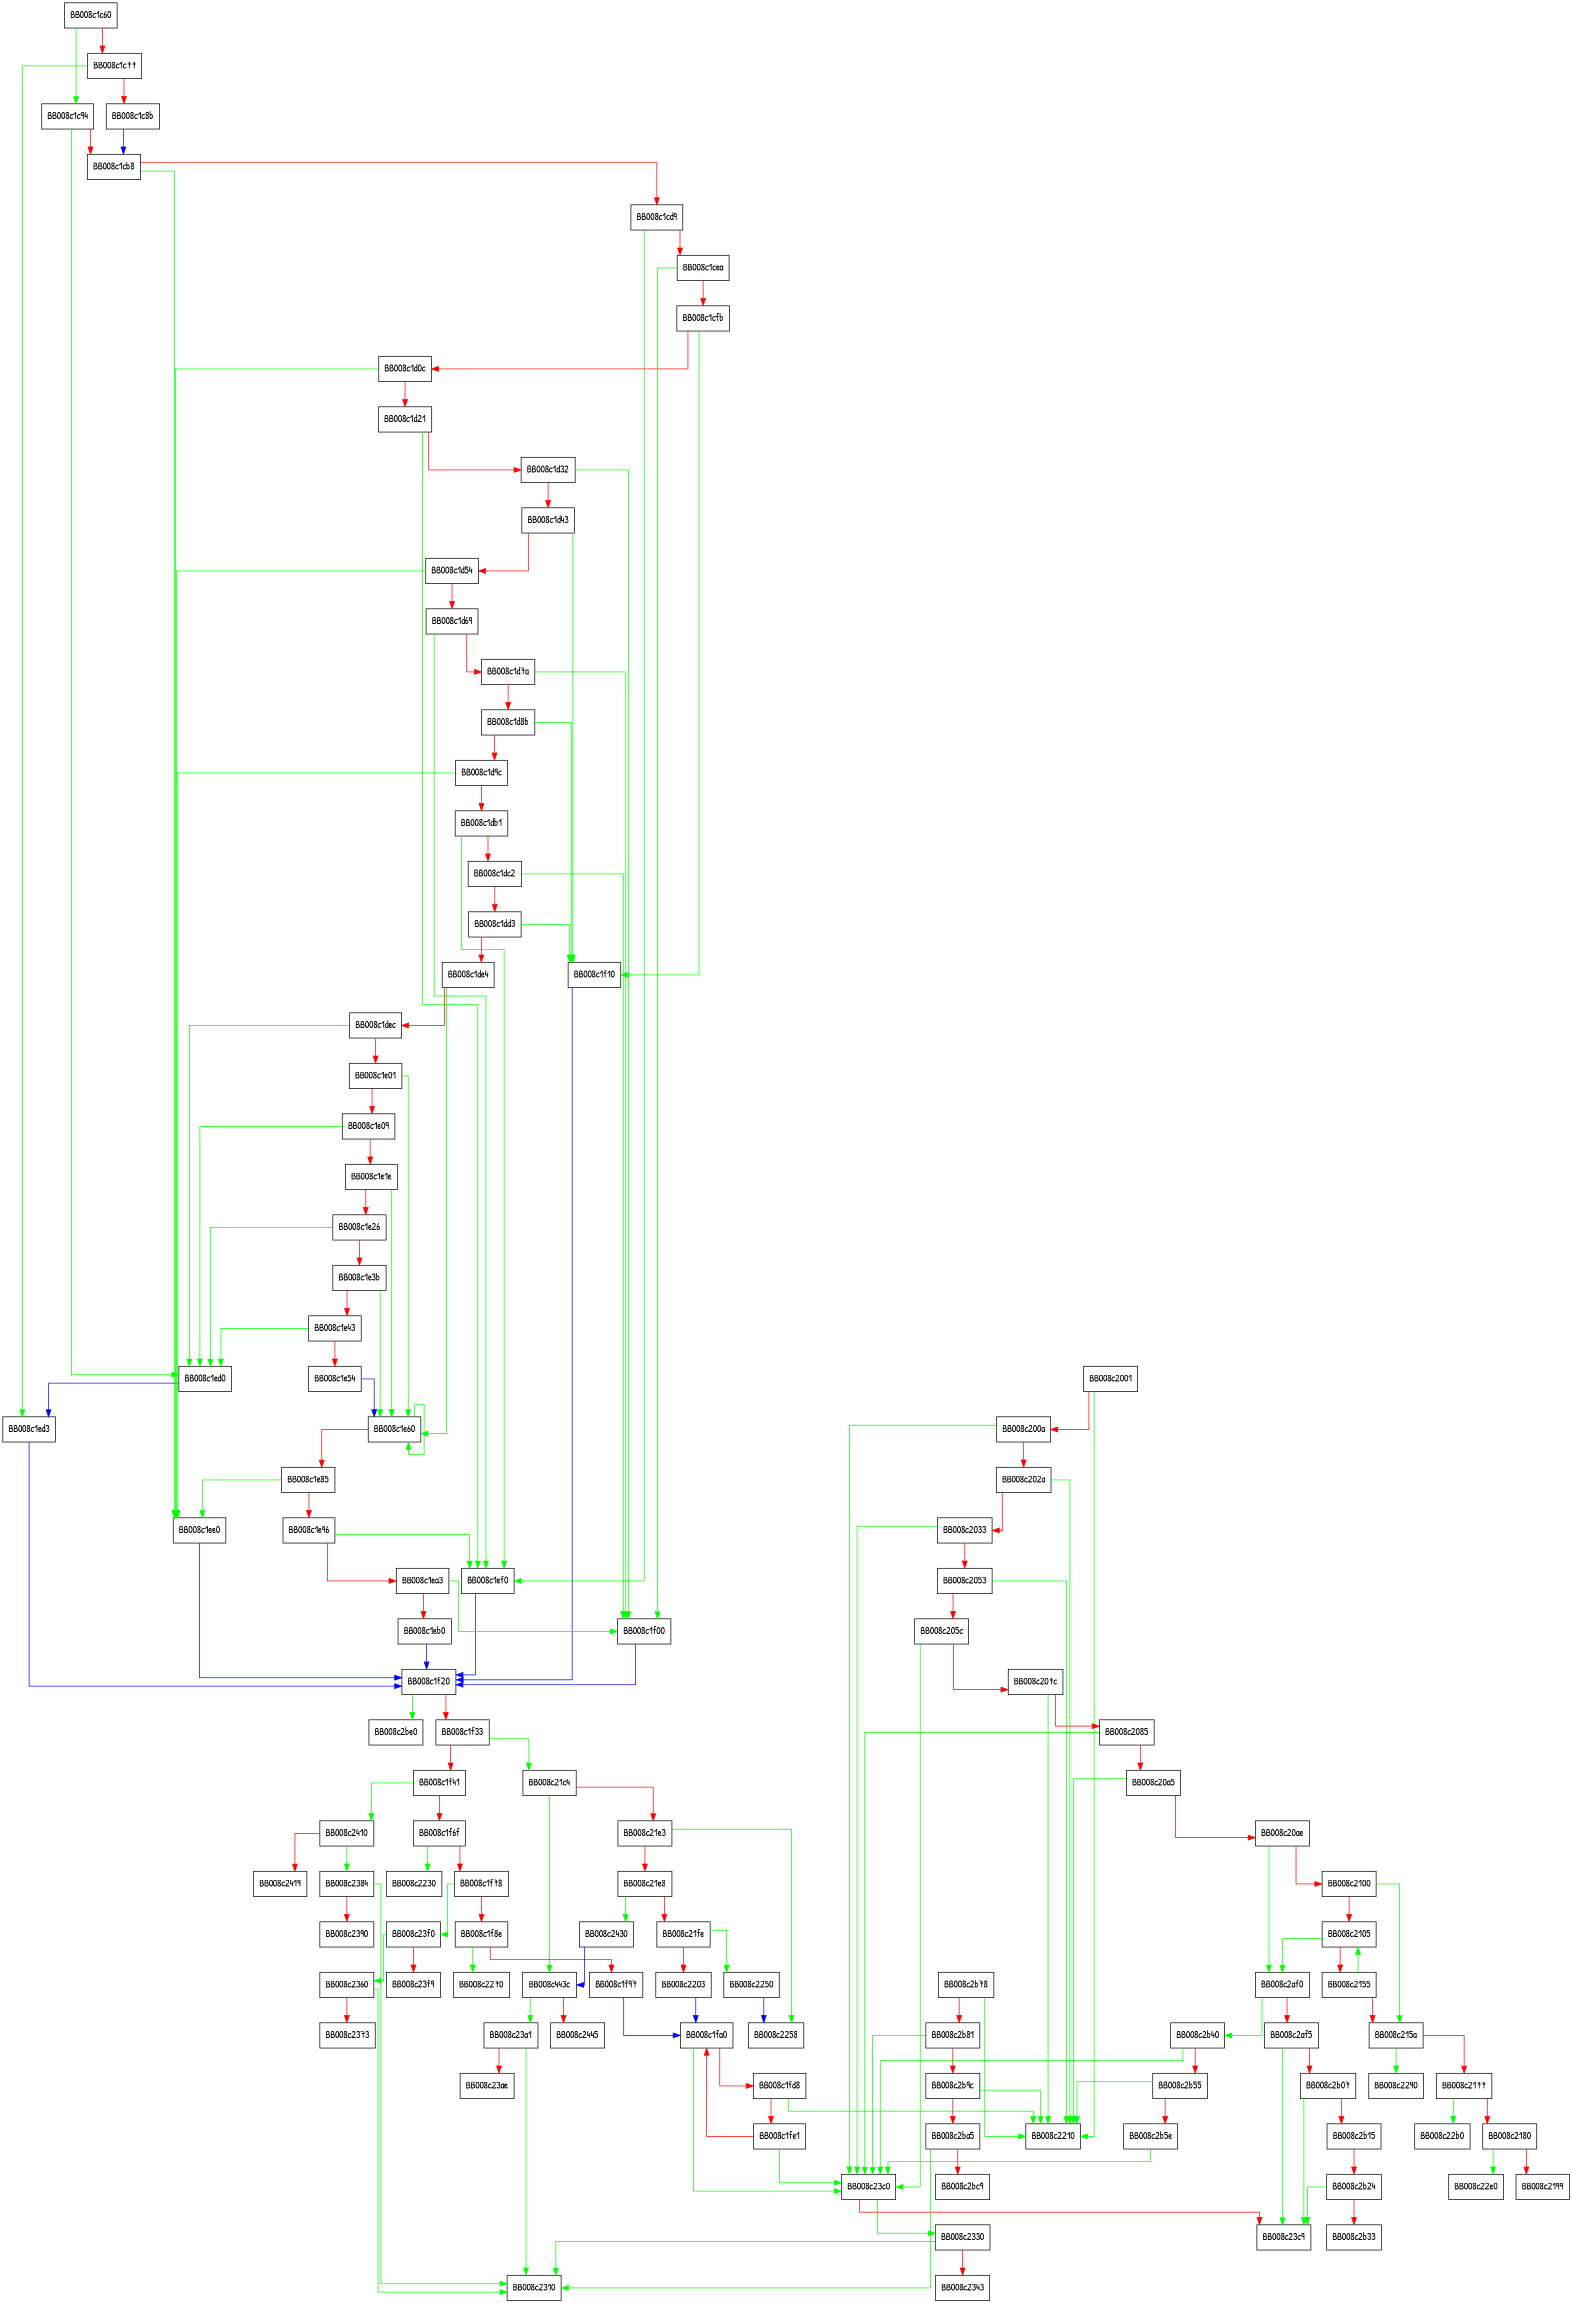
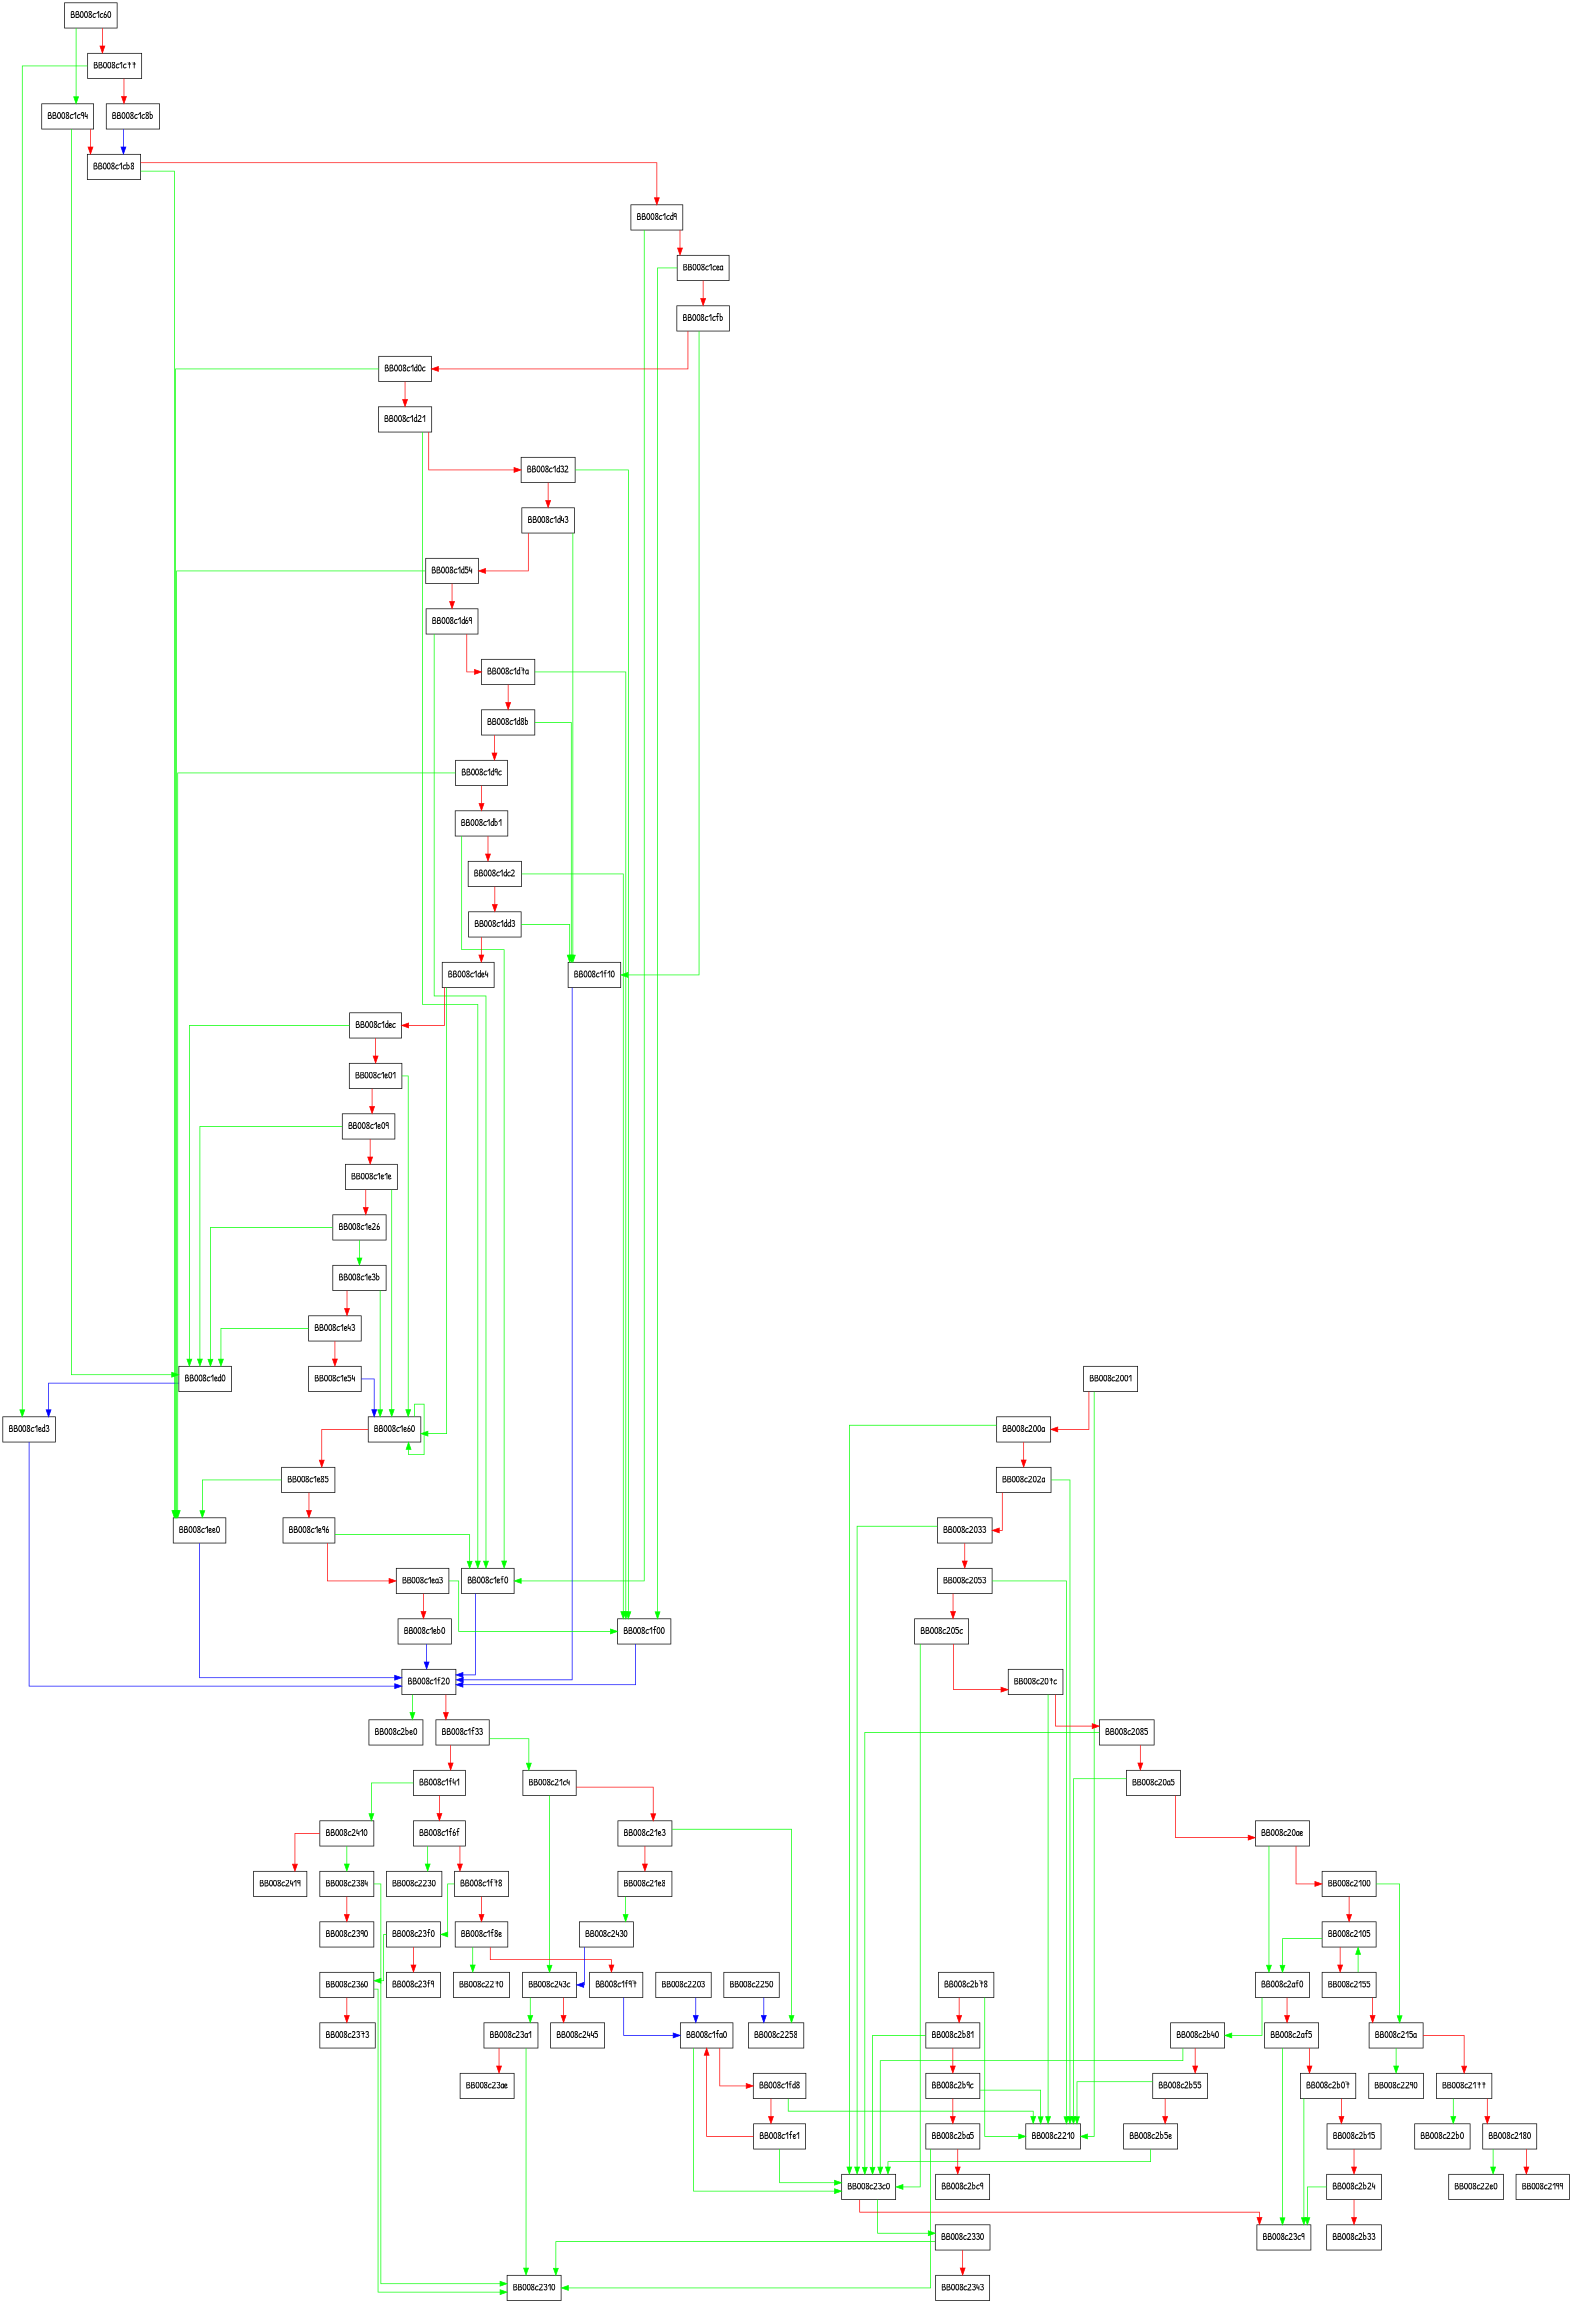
(359, 1249) -> (359, 1249)
(684, 1934) -> none
(550, 1985) -> (550, 1985)
